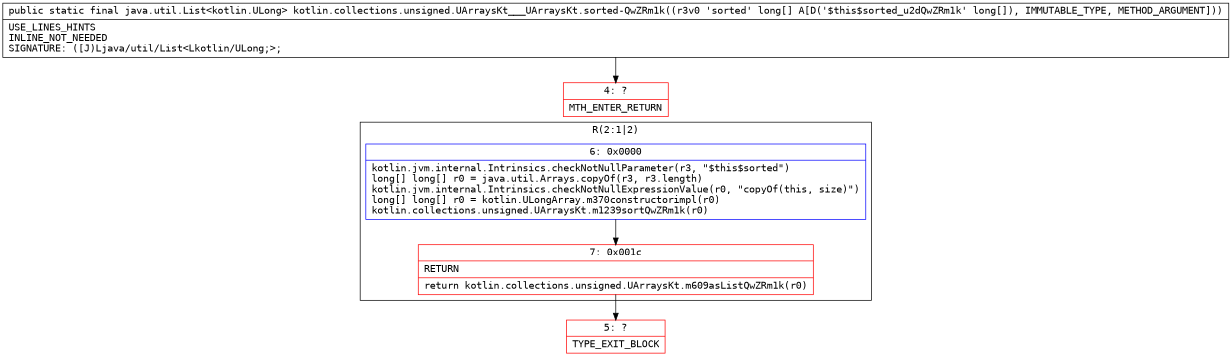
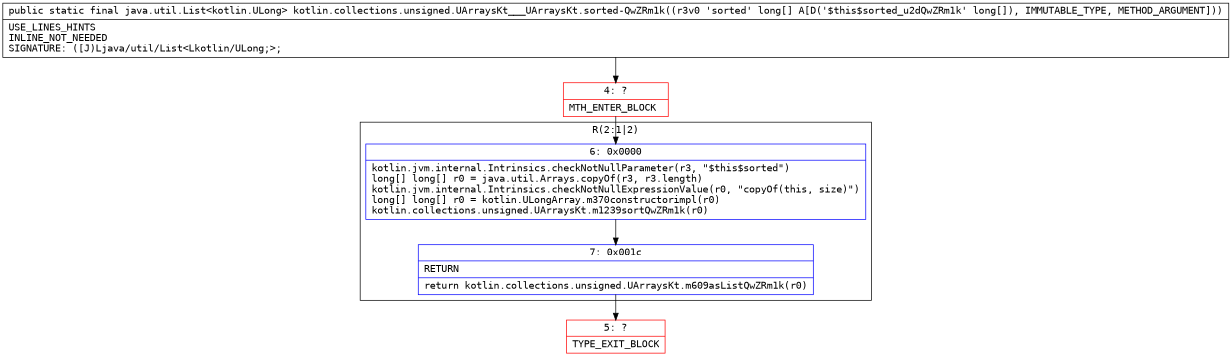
(616, 108) -> (613, 108)
none -> (616, 127)
(616, 270) -> (616, 270)
